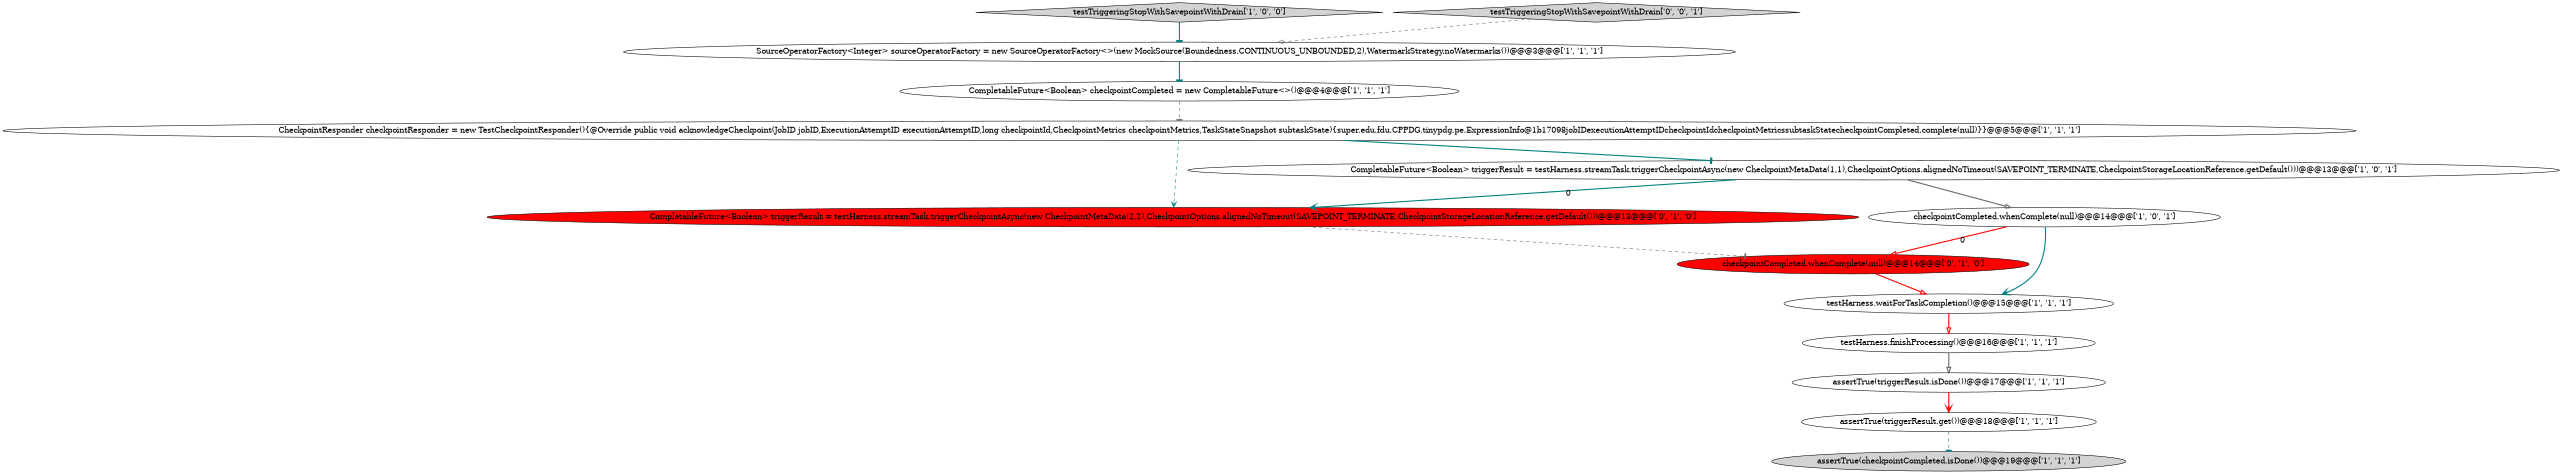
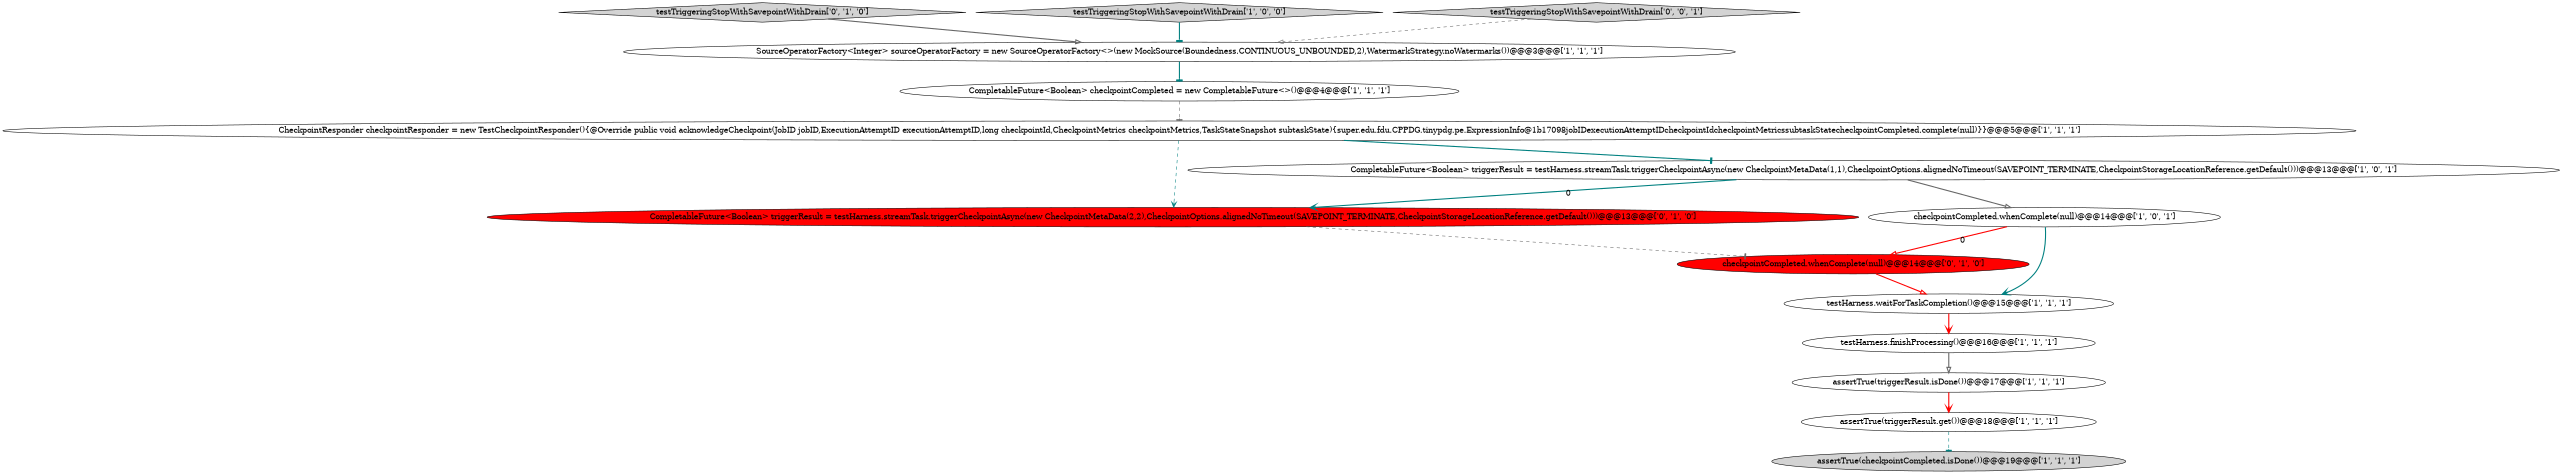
none -> (762, 12)
(1949, 321) -> (1949, 321)
